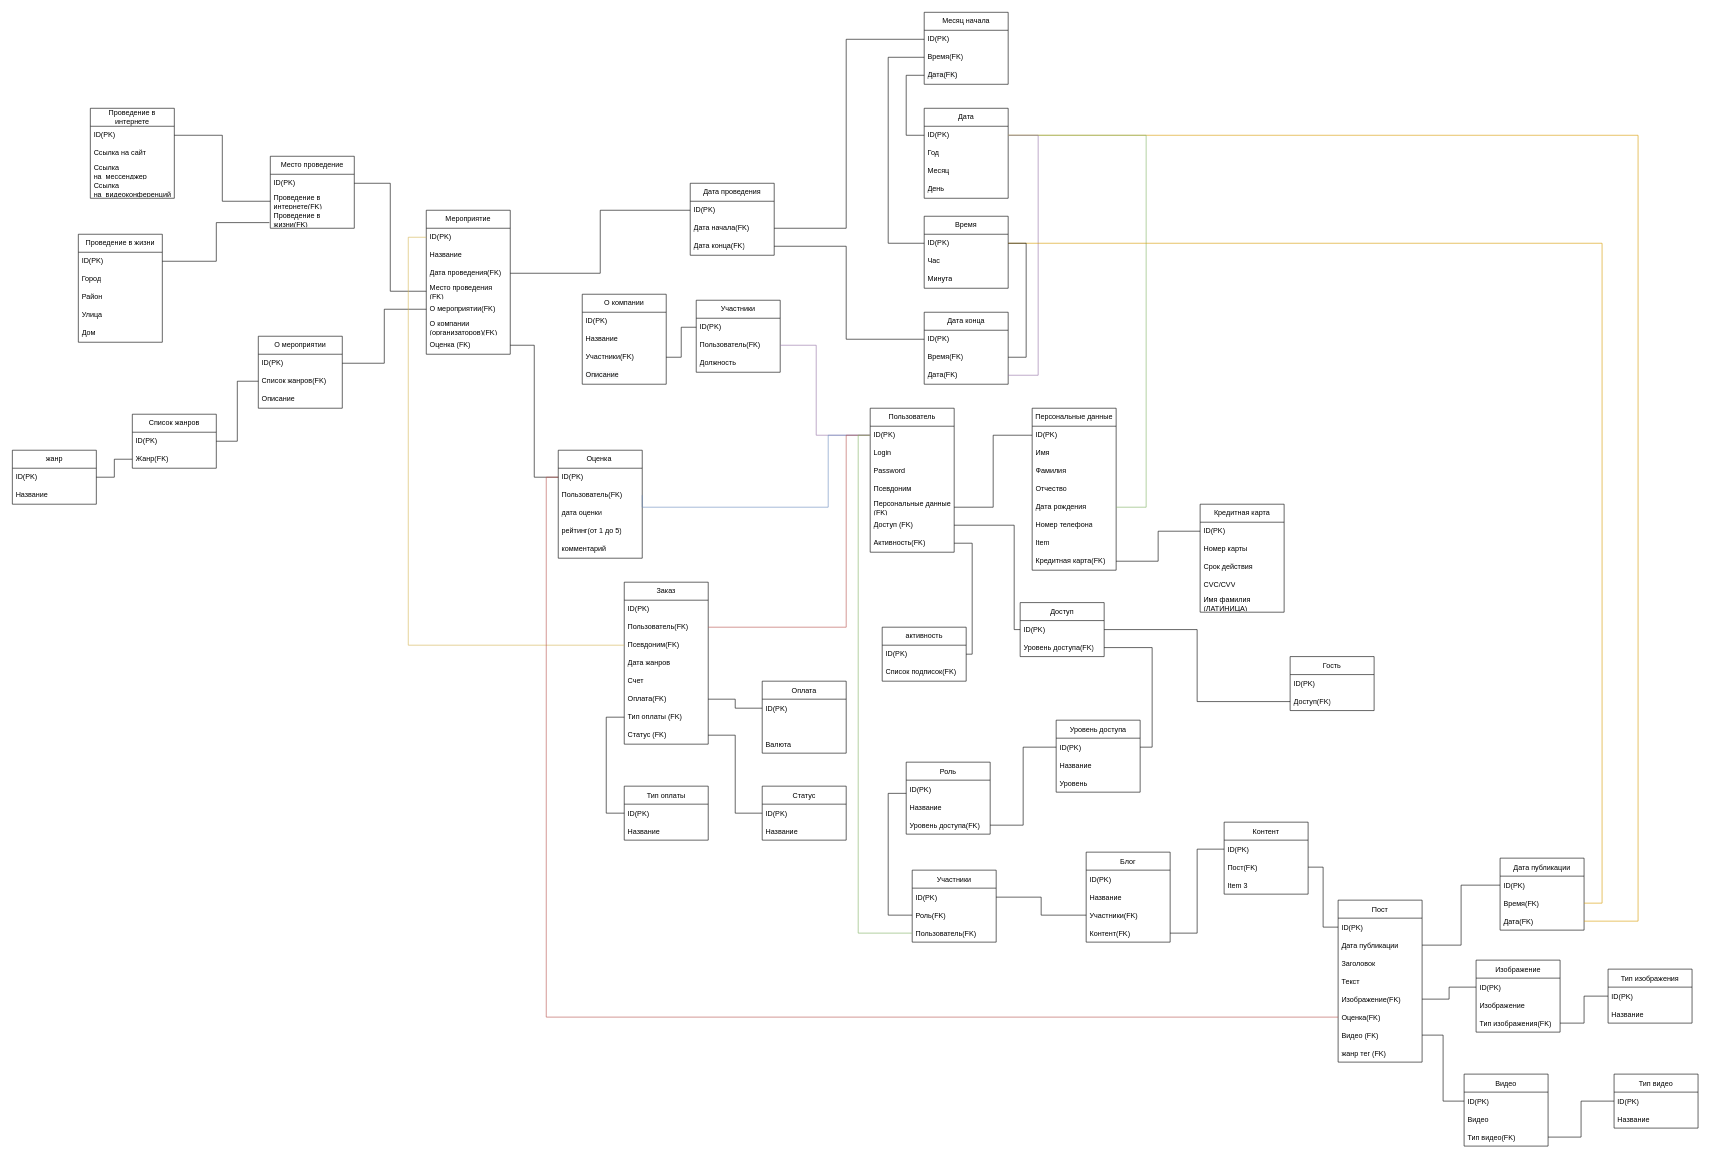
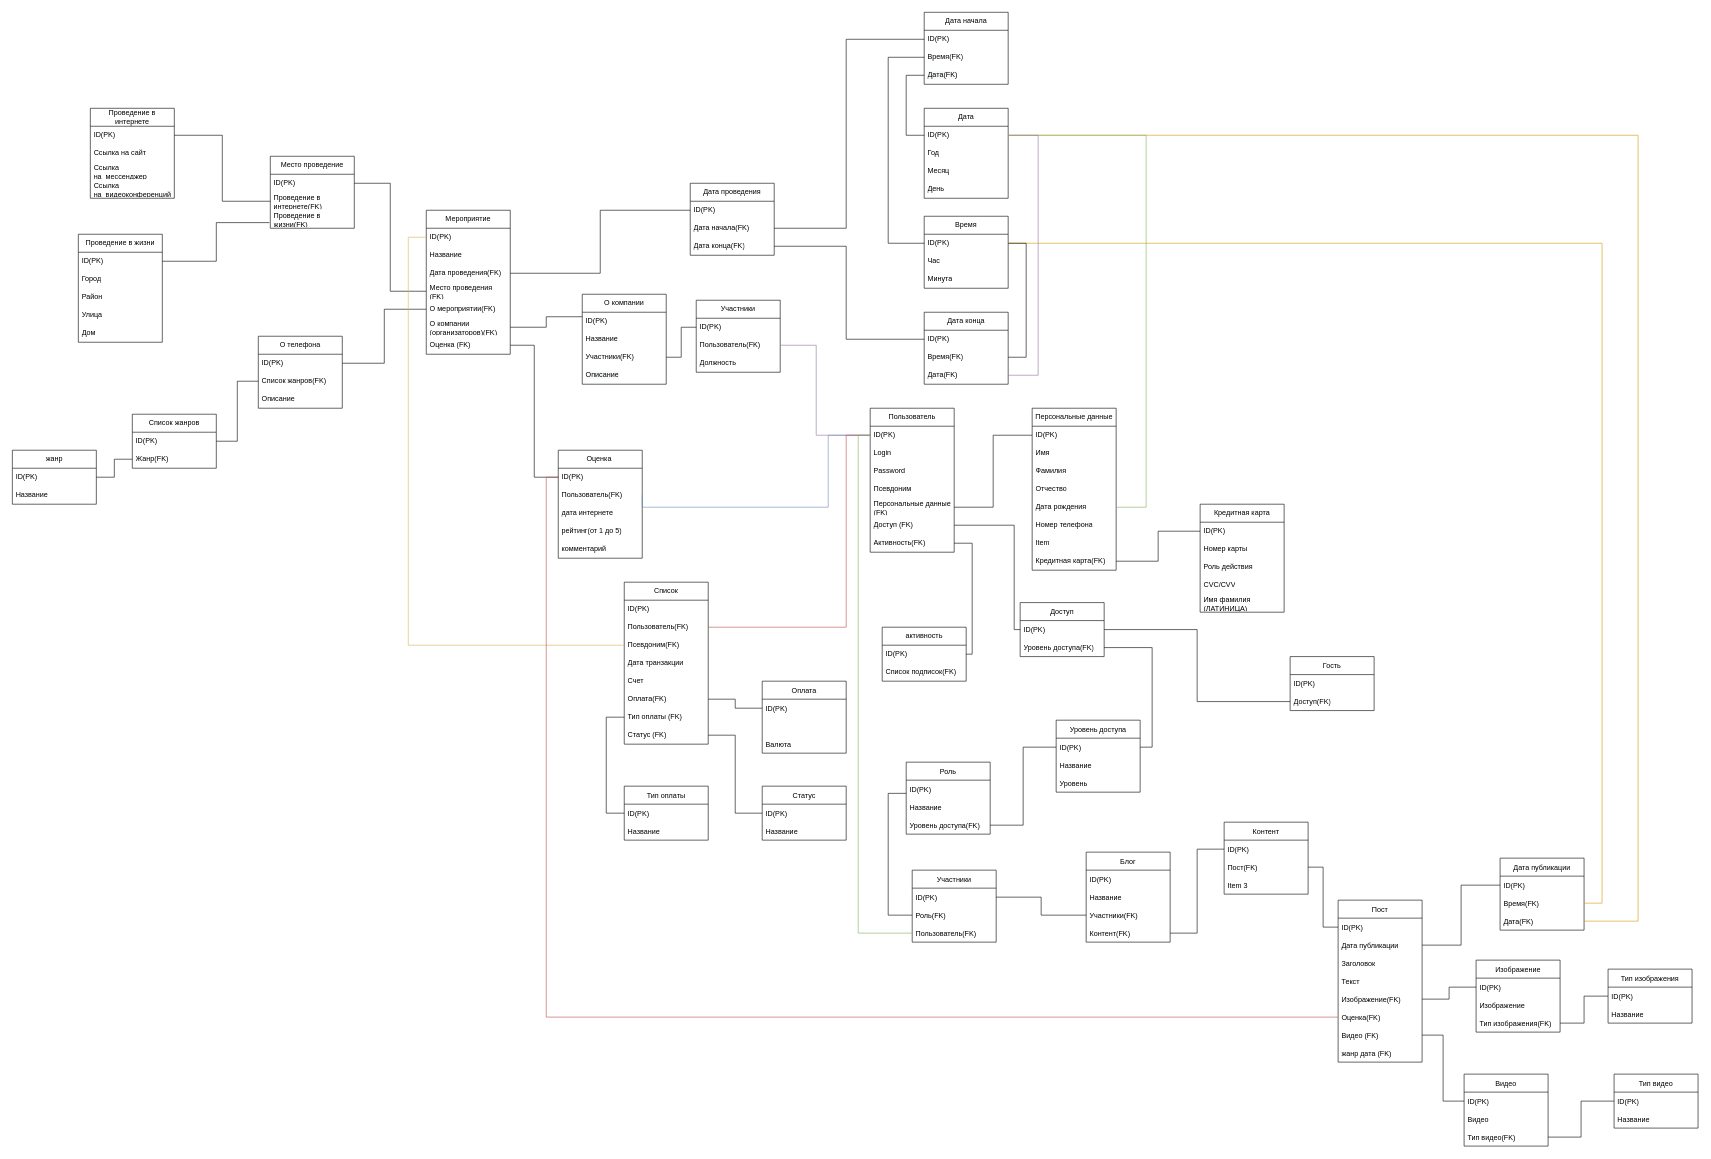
(966, 21) -> (966, 21)
none -> (546, 322)
(300, 345) -> (300, 345)
(583, 513) -> (589, 513)
(1229, 567) -> (1229, 567)
(666, 591) -> (666, 591)
(649, 663) -> (657, 663)
(1366, 1054) -> (1368, 1054)
